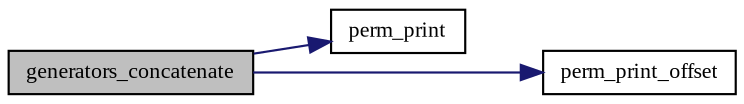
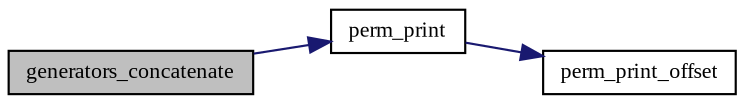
(387, 72) -> (494, 48)
